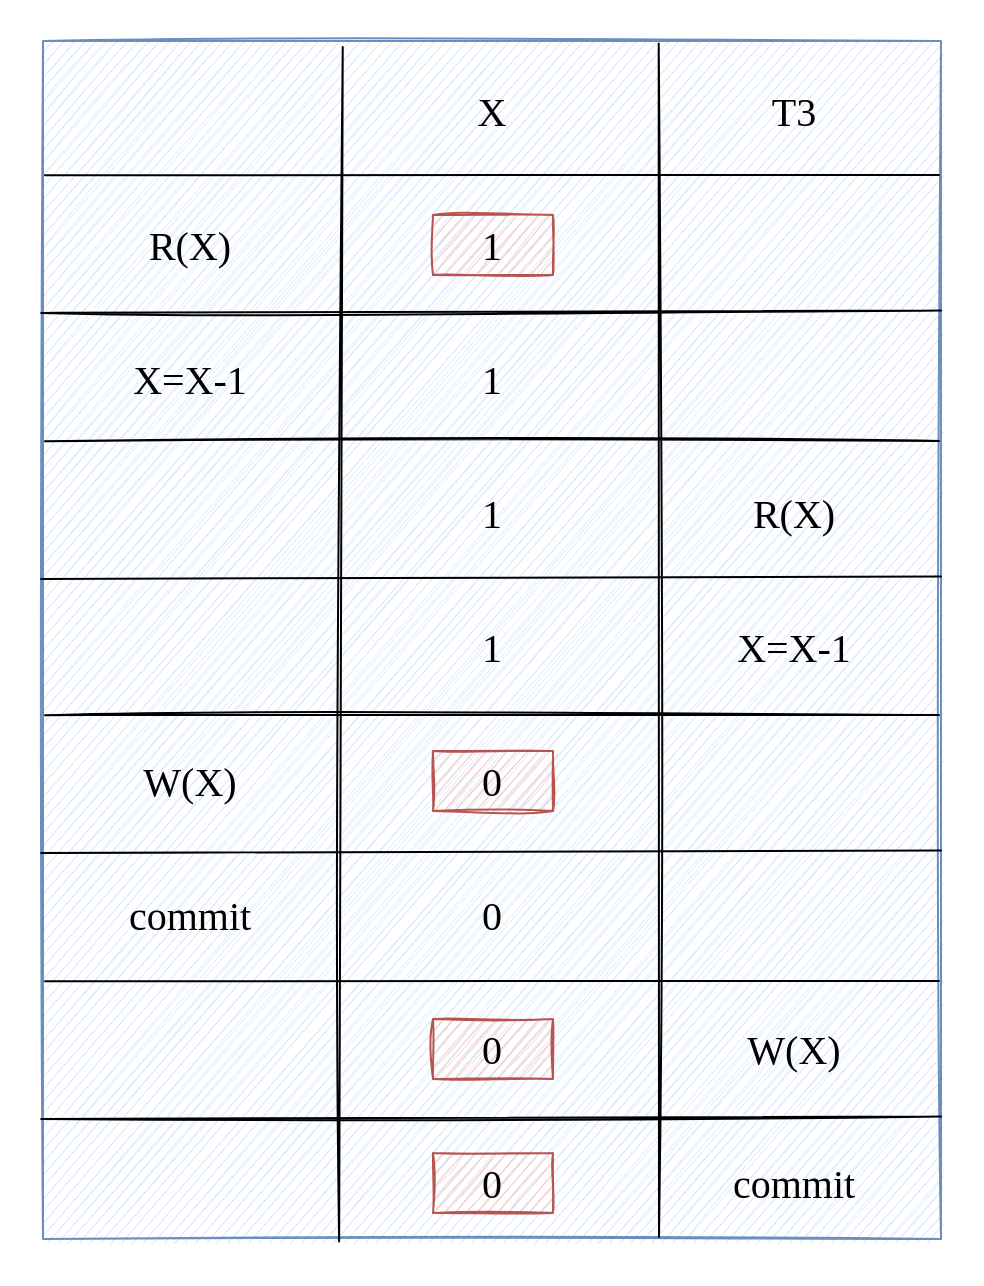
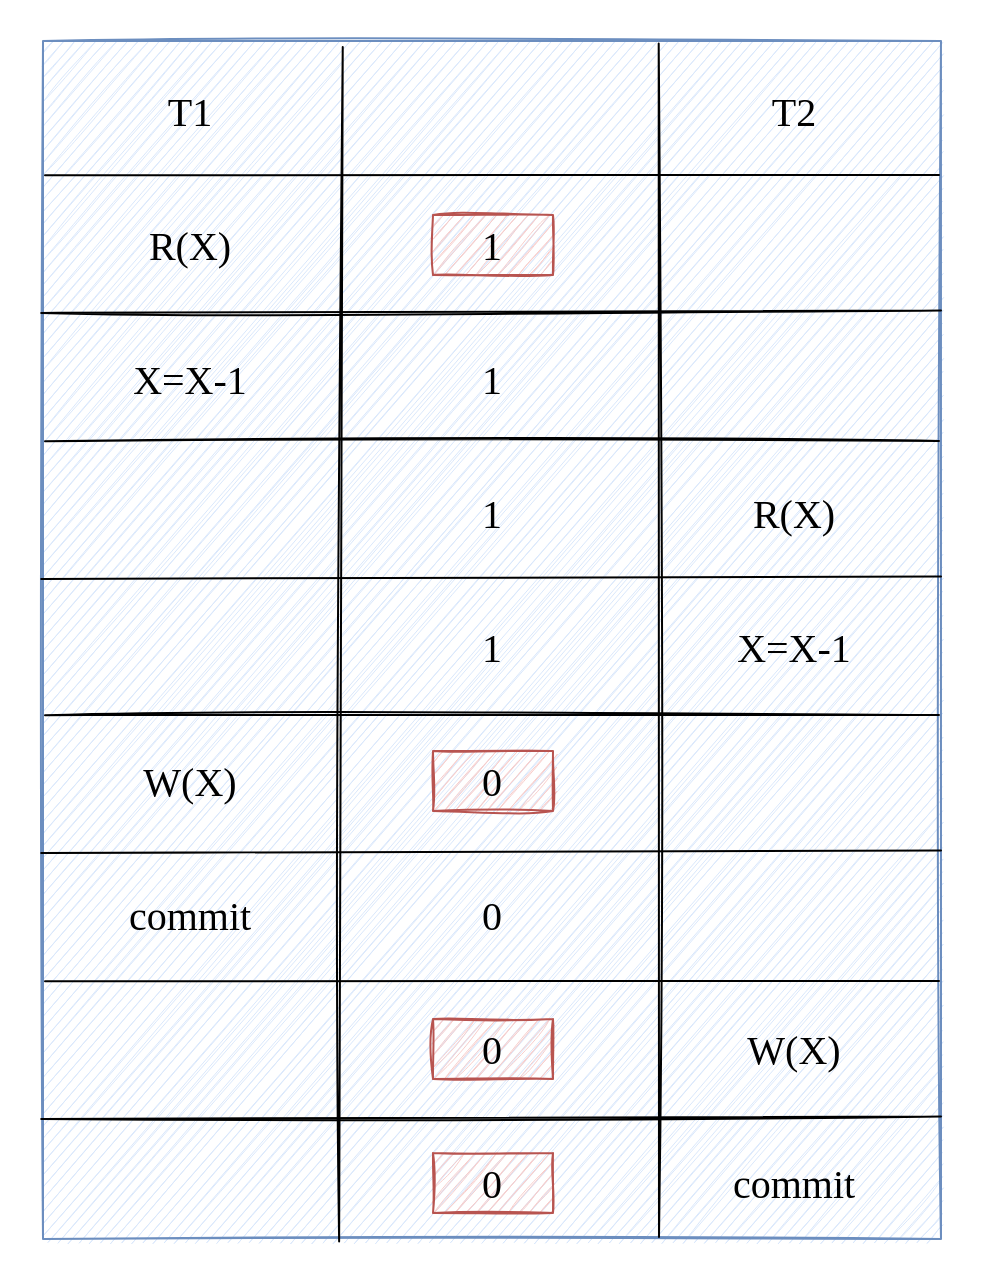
none -> (191, 111)
(493, 111) -> none
(795, 111) -> (795, 111)
